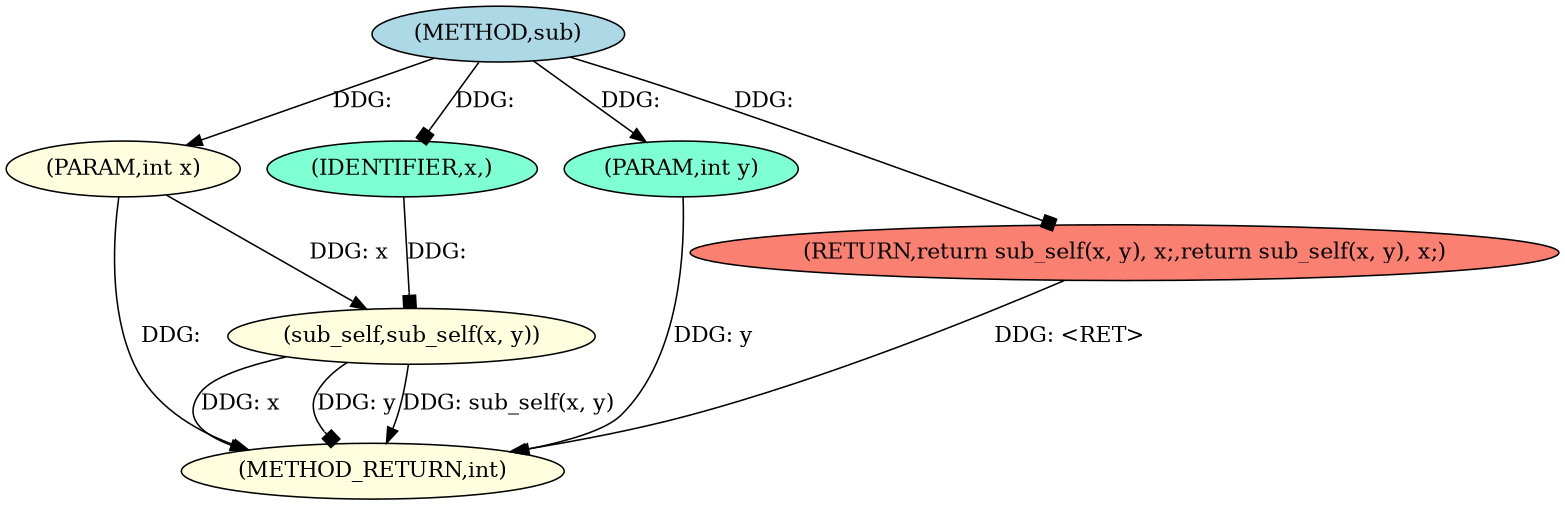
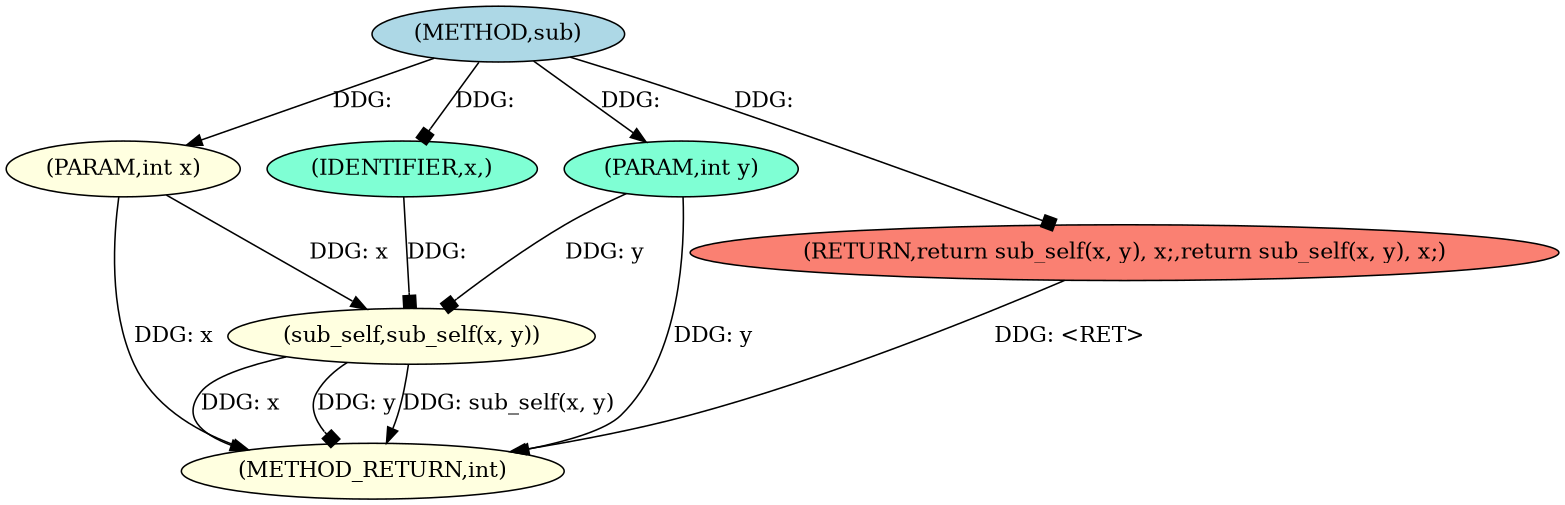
none -> (538, 241)
(174, 336) -> (174, 336)
